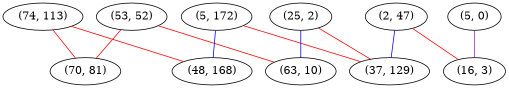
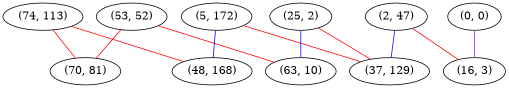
(474, 17) -> (474, 17)
